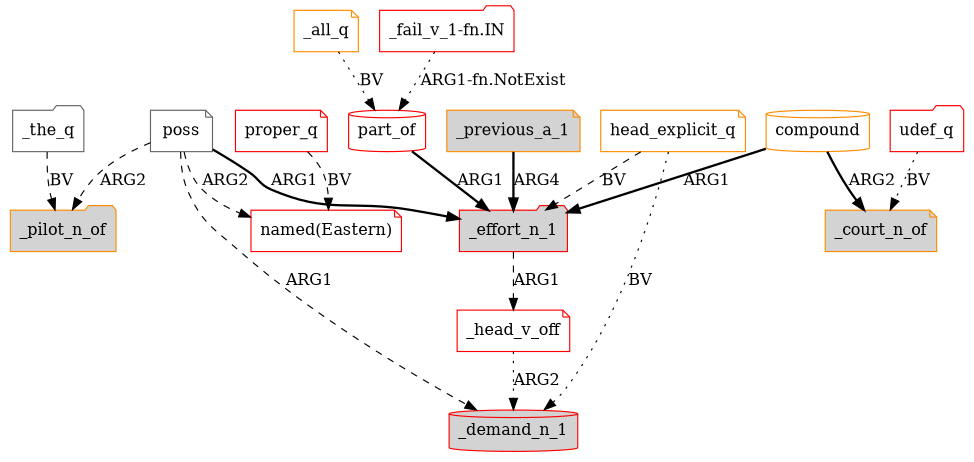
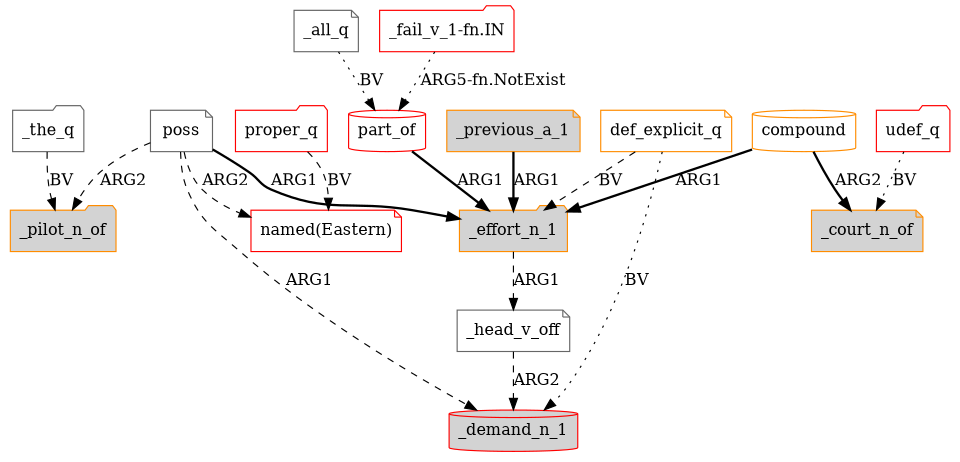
(326, 31) -> (326, 31)
(493, 81) -> (493, 81)
(281, 131) -> (281, 131)
(673, 131) -> (666, 131)
(537, 181) -> (537, 181)
(513, 231) -> (513, 231)
(513, 331) -> (513, 331)
(513, 375) -> (513, 375)
